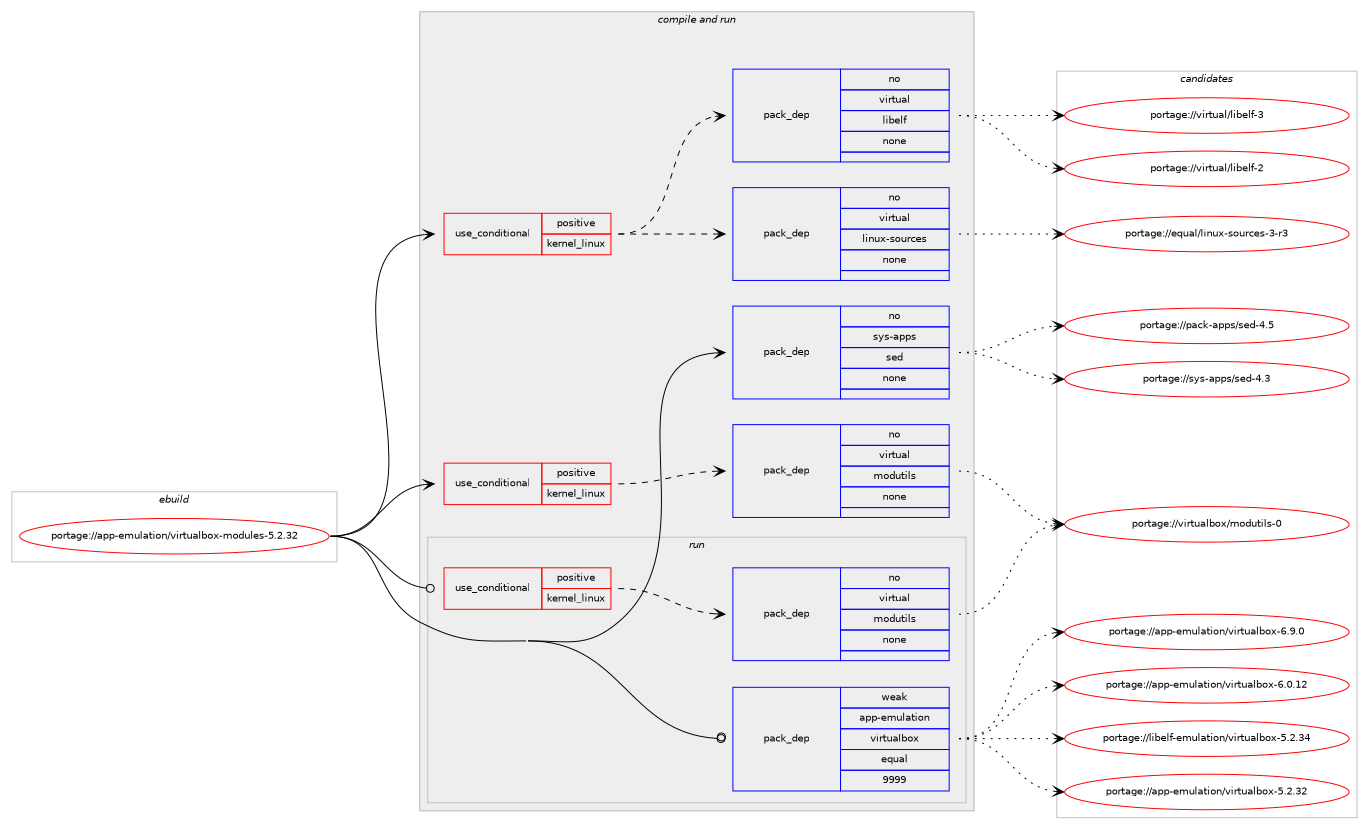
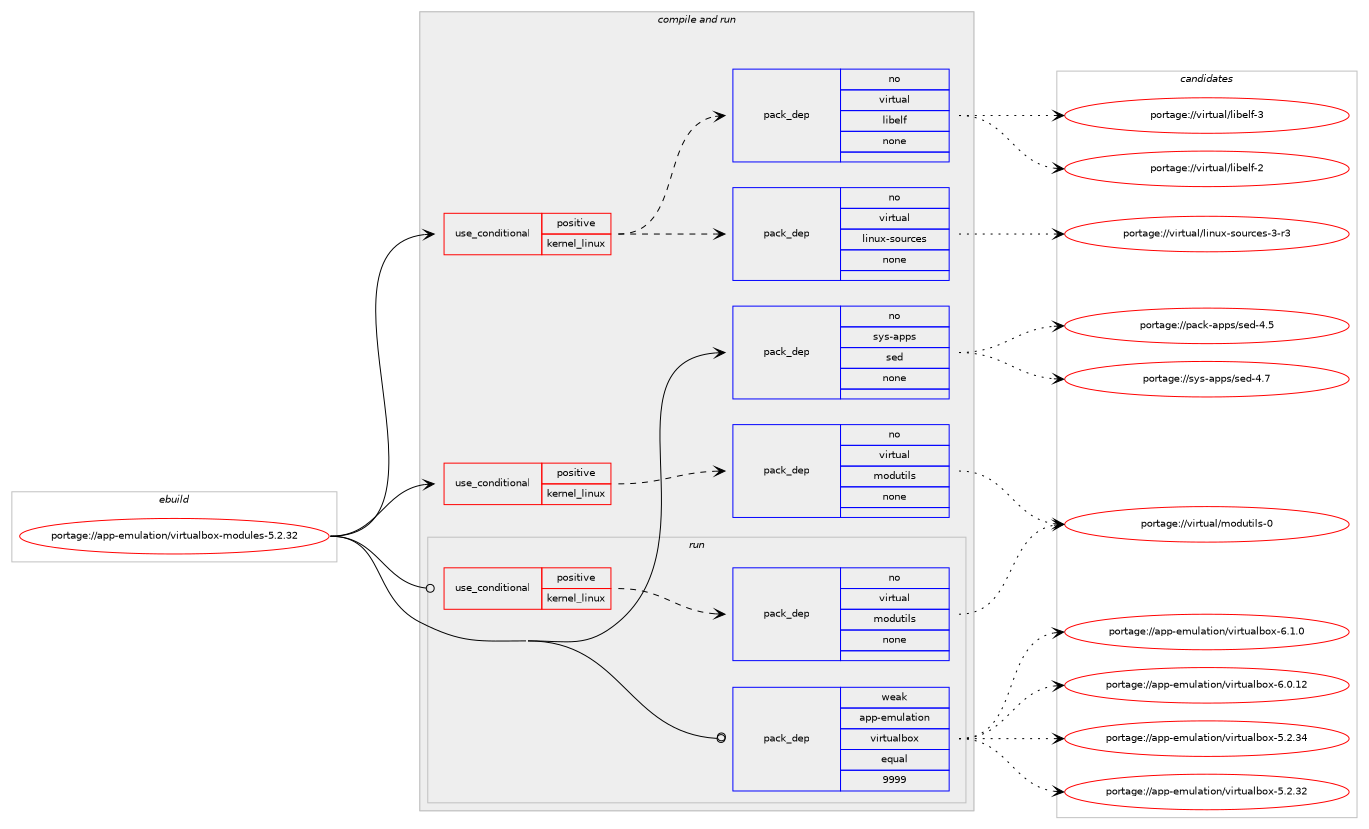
(1207, 234) -> (1207, 234)
(1207, 379) -> (1207, 379)
(1207, 524) -> (1207, 524)
(1207, 632) -> (1207, 632)
(1207, 739) -> (1207, 739)
